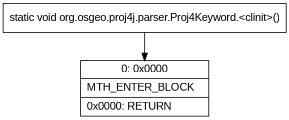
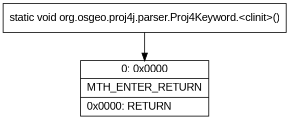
(141, 88) -> (145, 88)
